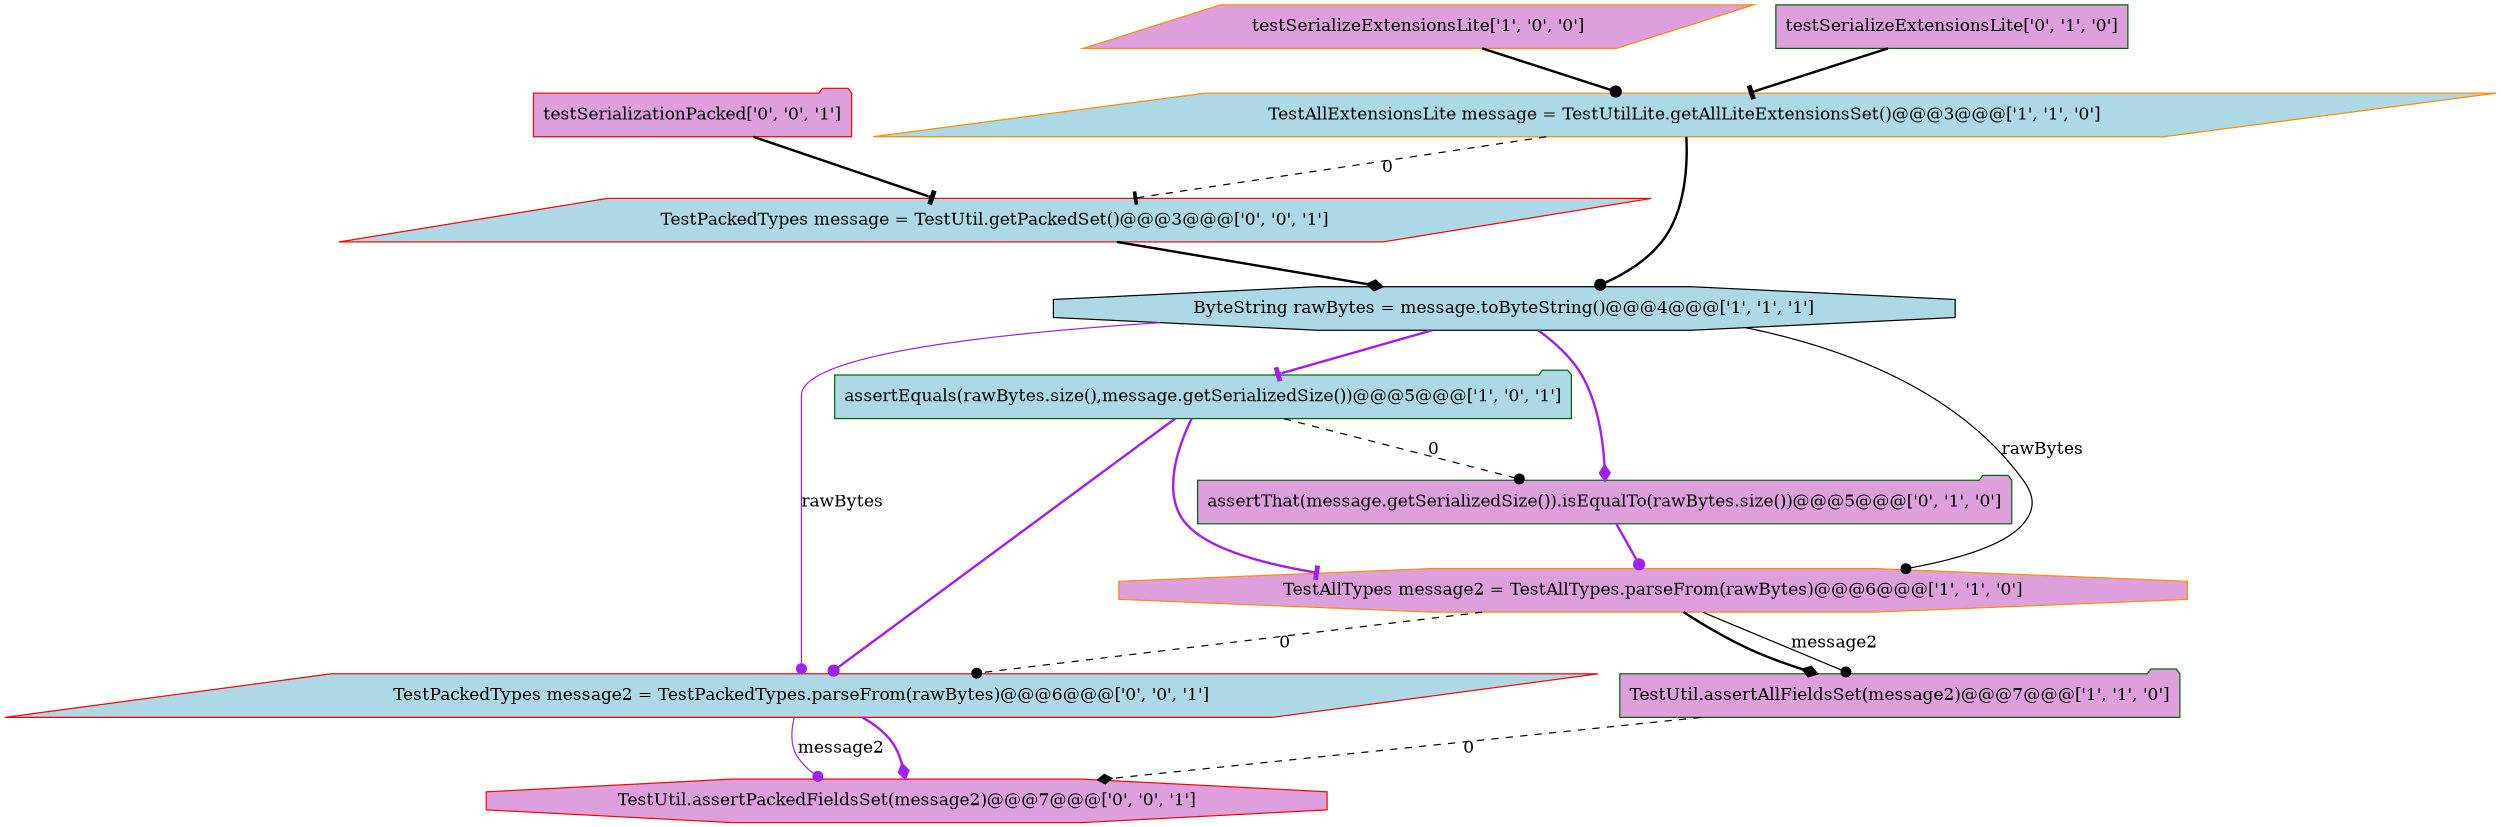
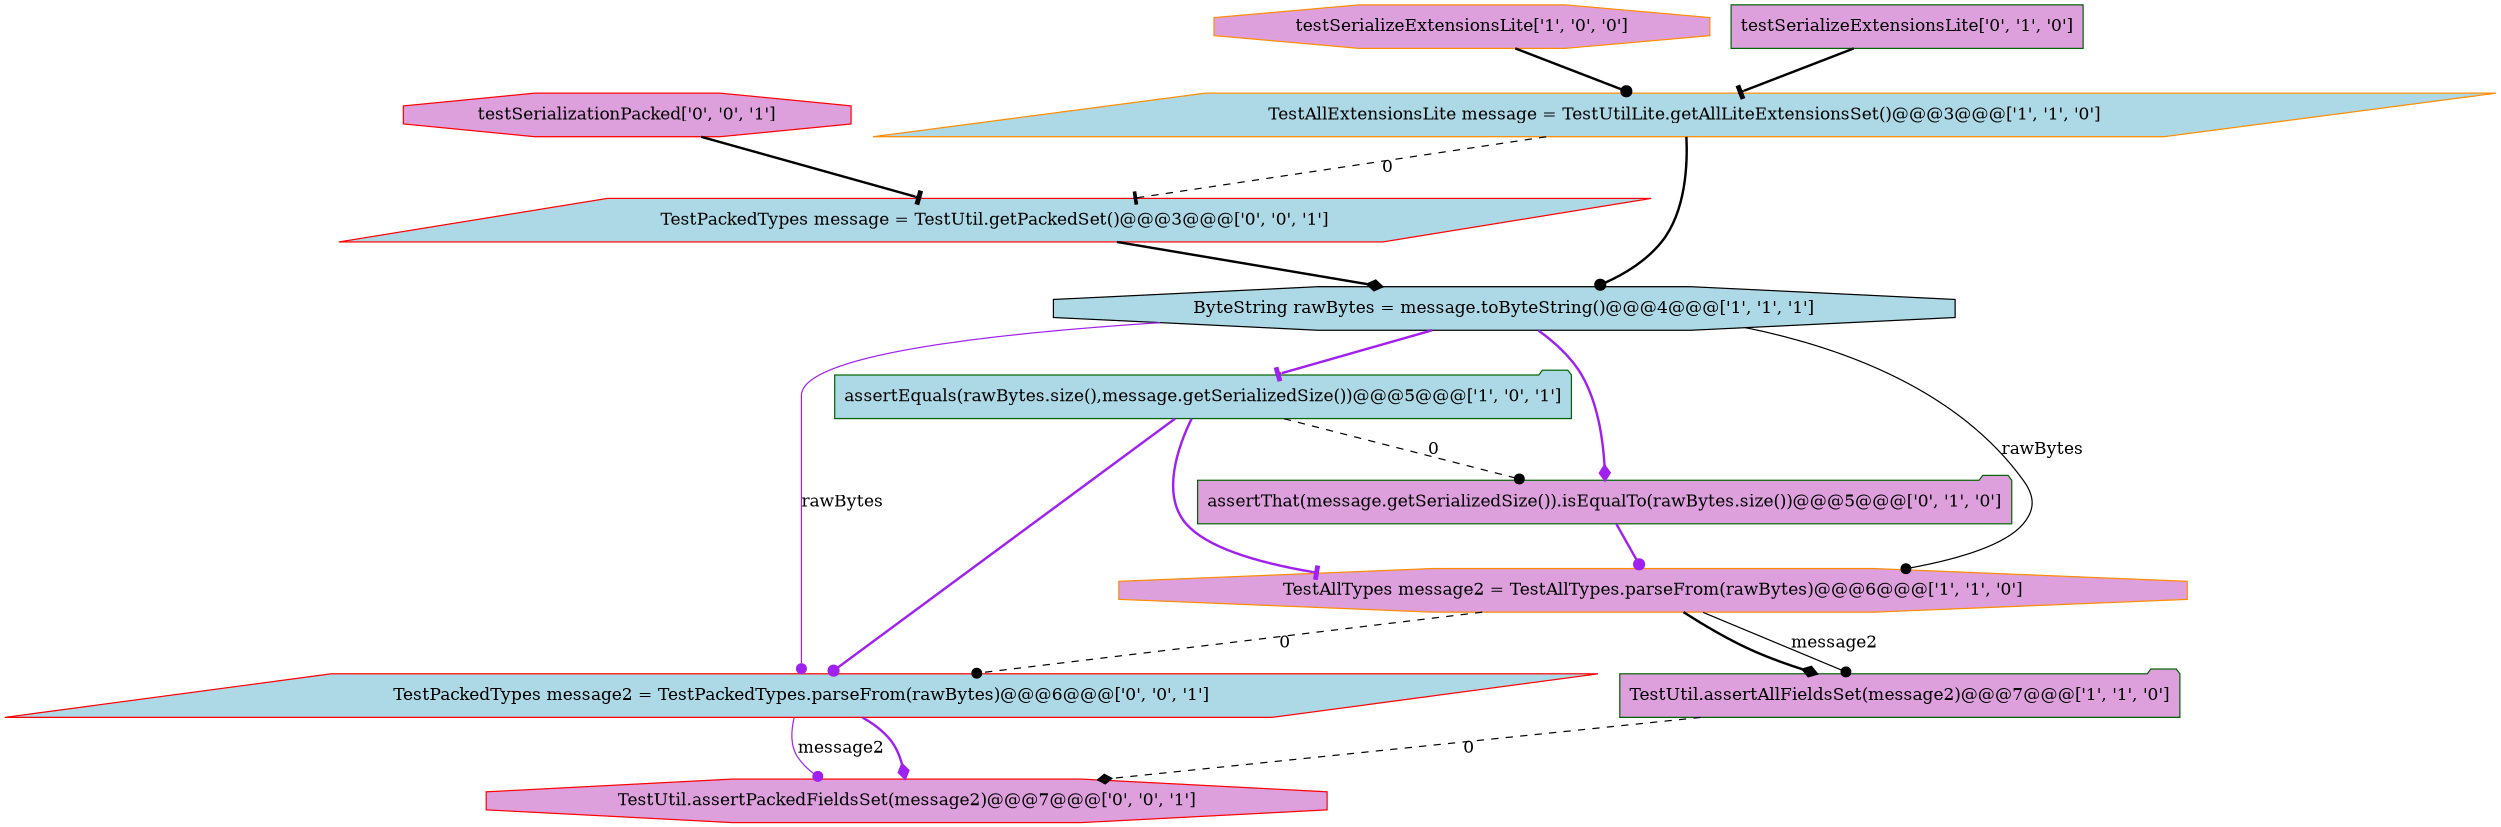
(1418, 27) -> (1462, 27)
(693, 115) -> (627, 115)
